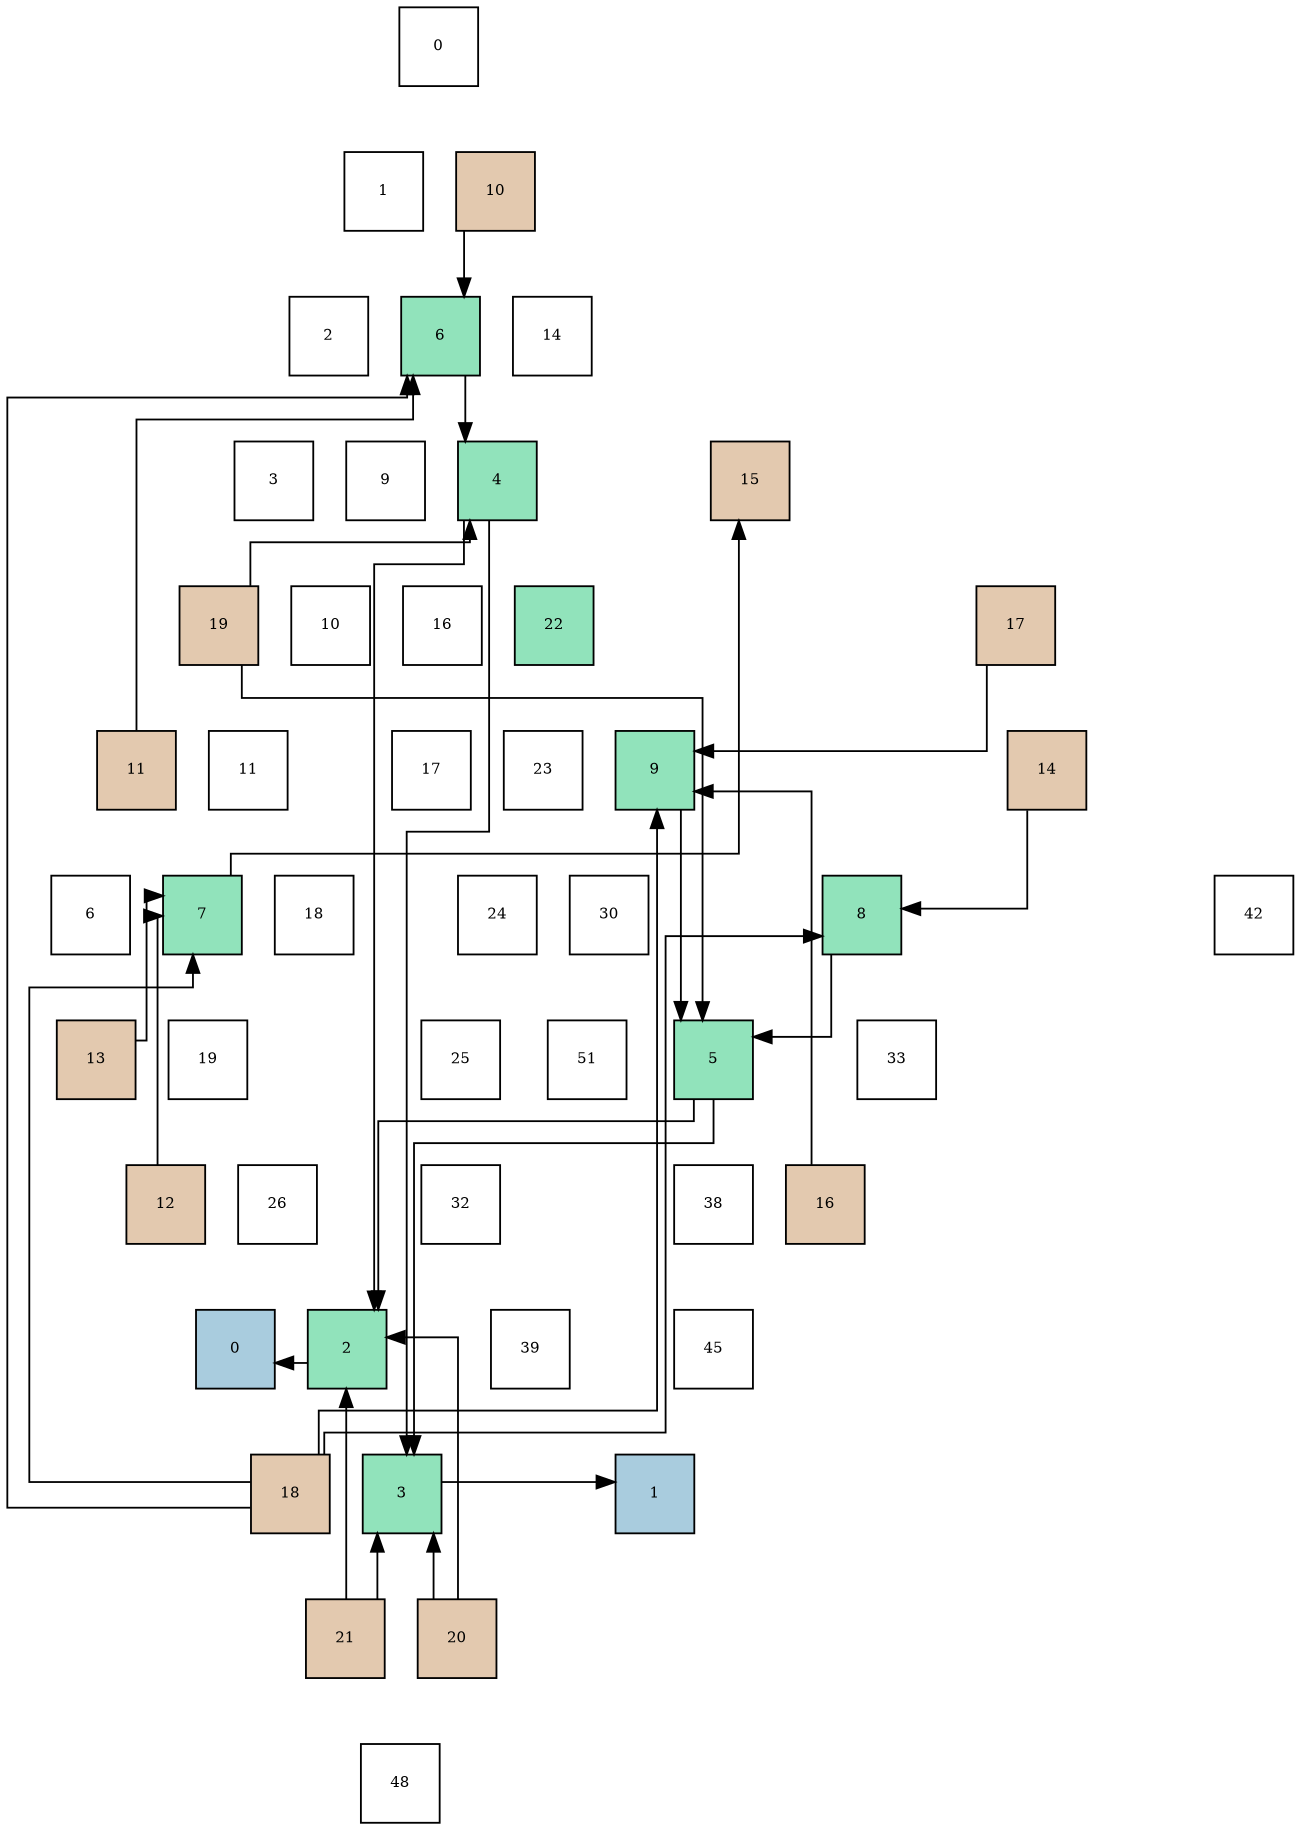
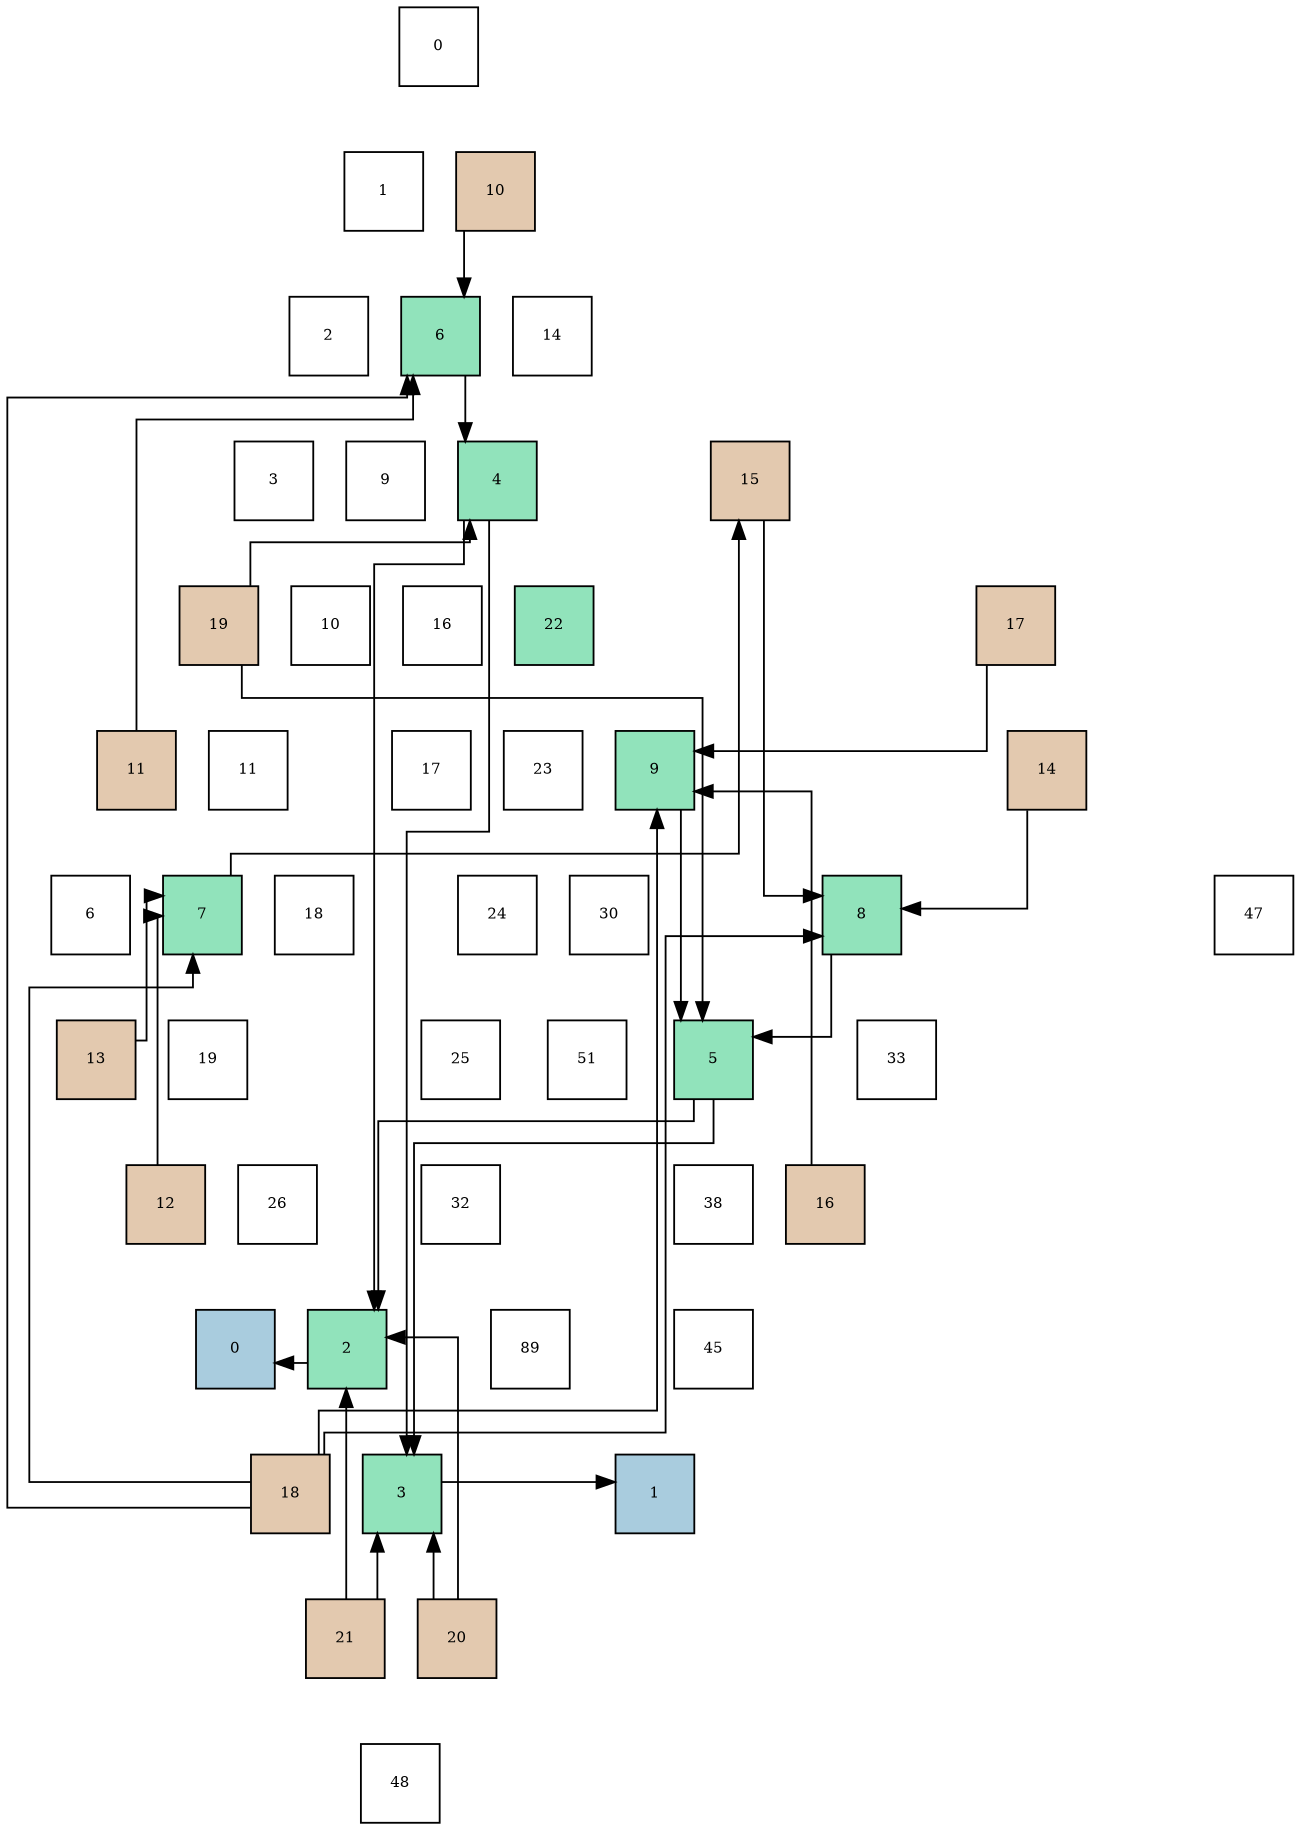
none -> (764, 728)
(1254, 915) -> (1254, 915)
(530, 1349) -> (530, 1349)
